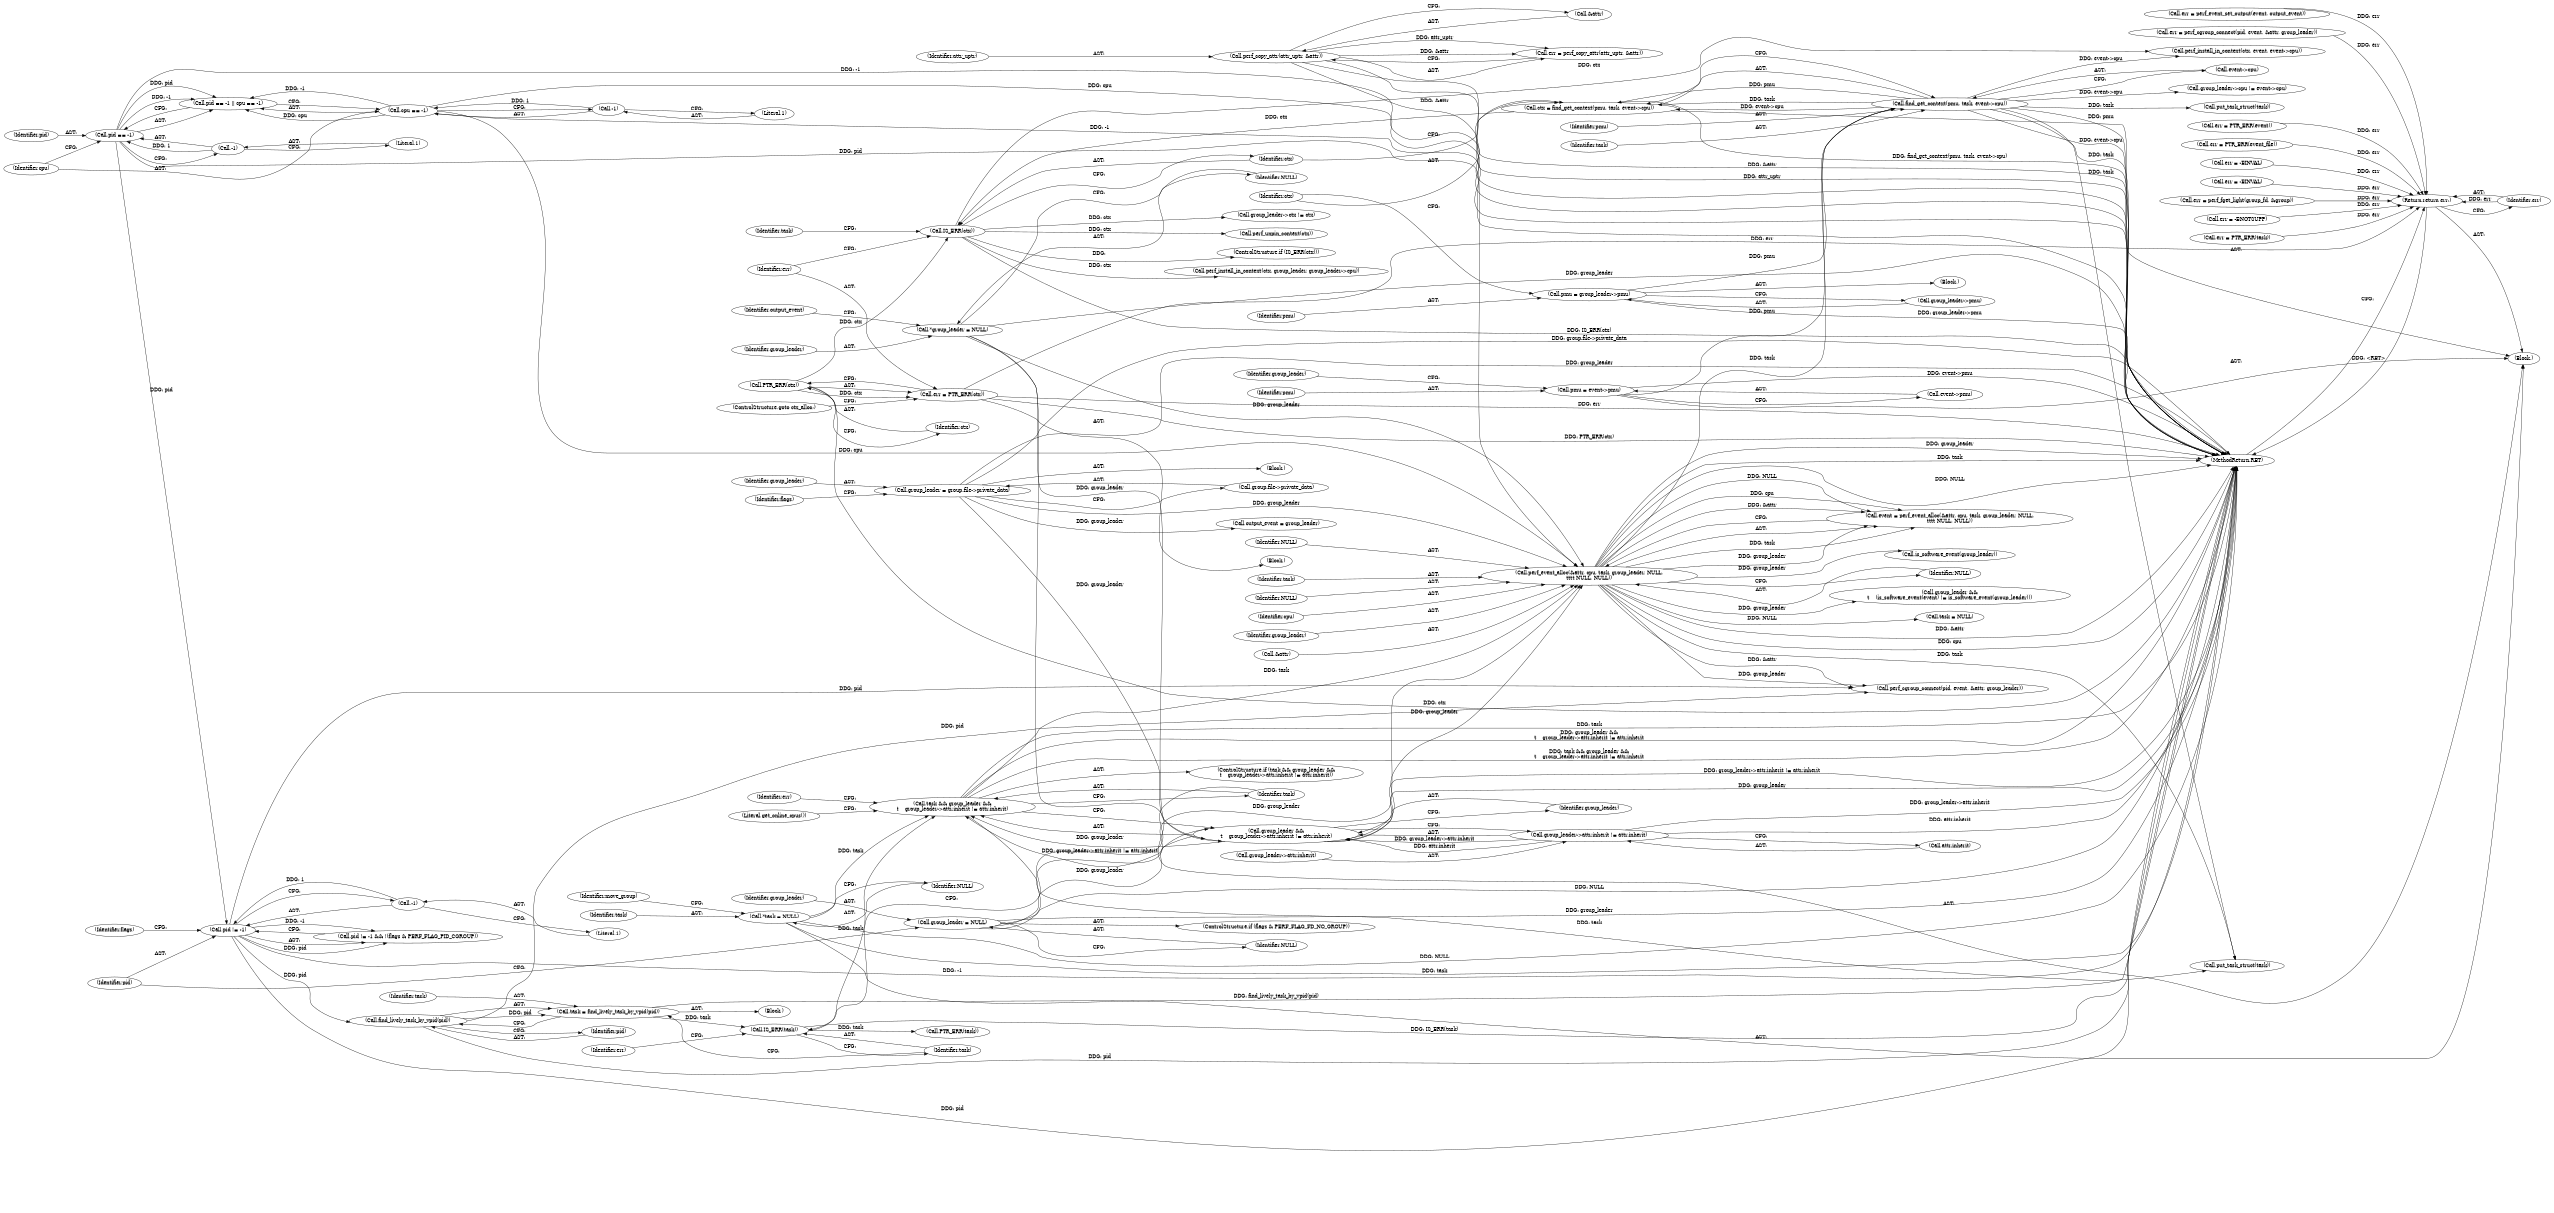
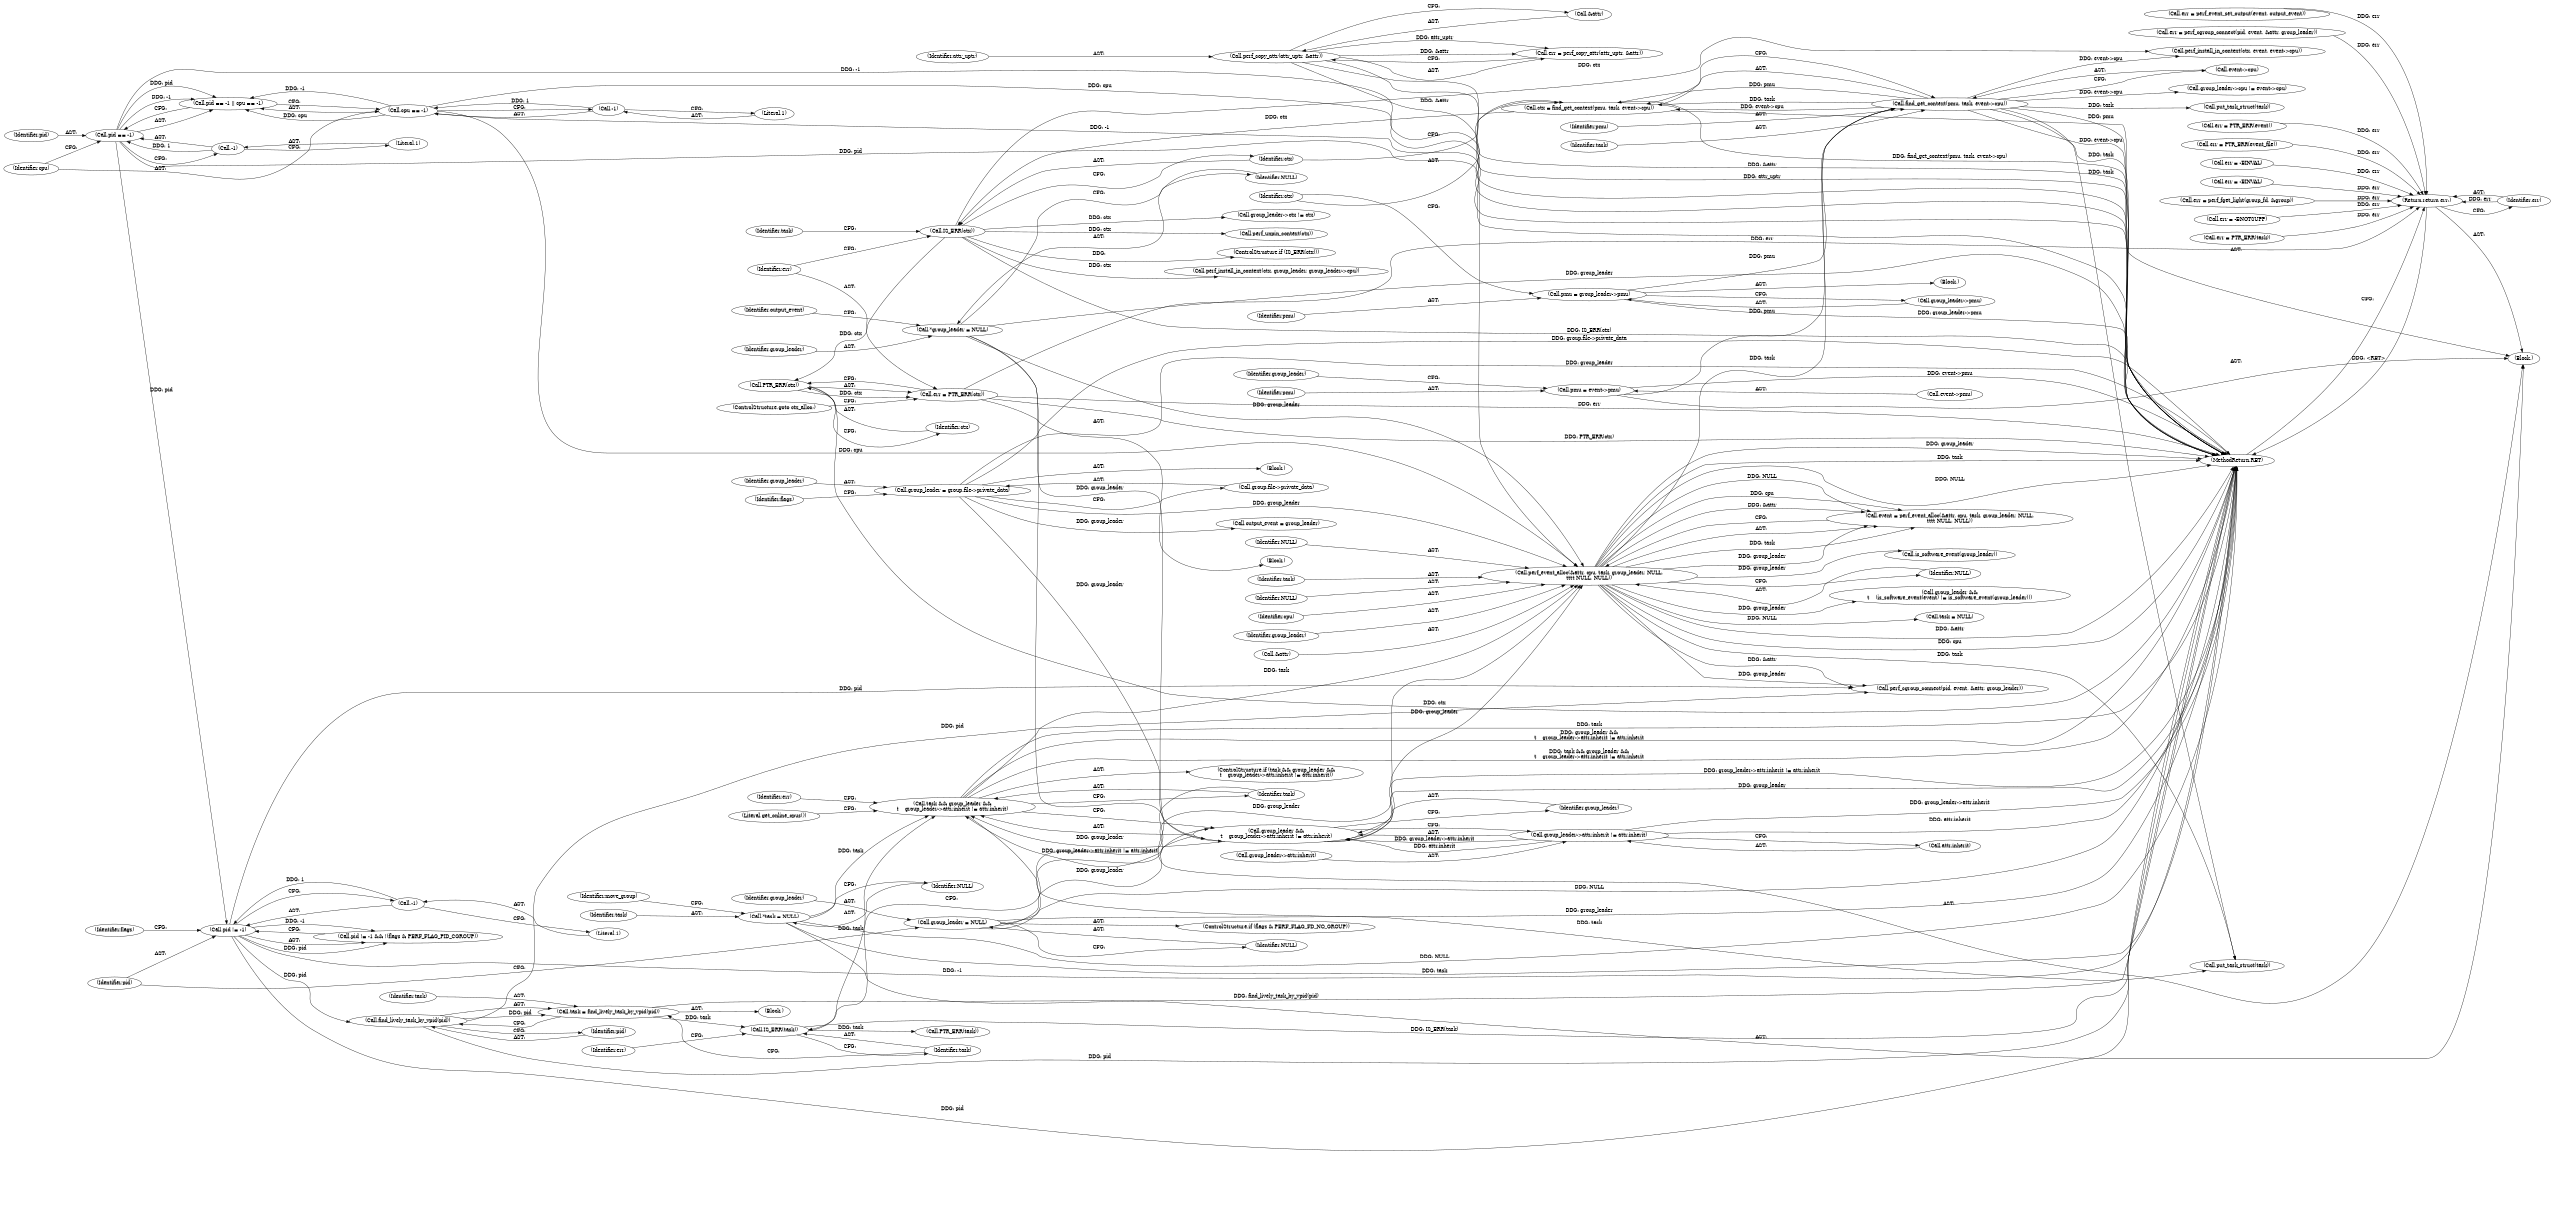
(876, 316) -> (873, 316)
(1769, 405) -> none
